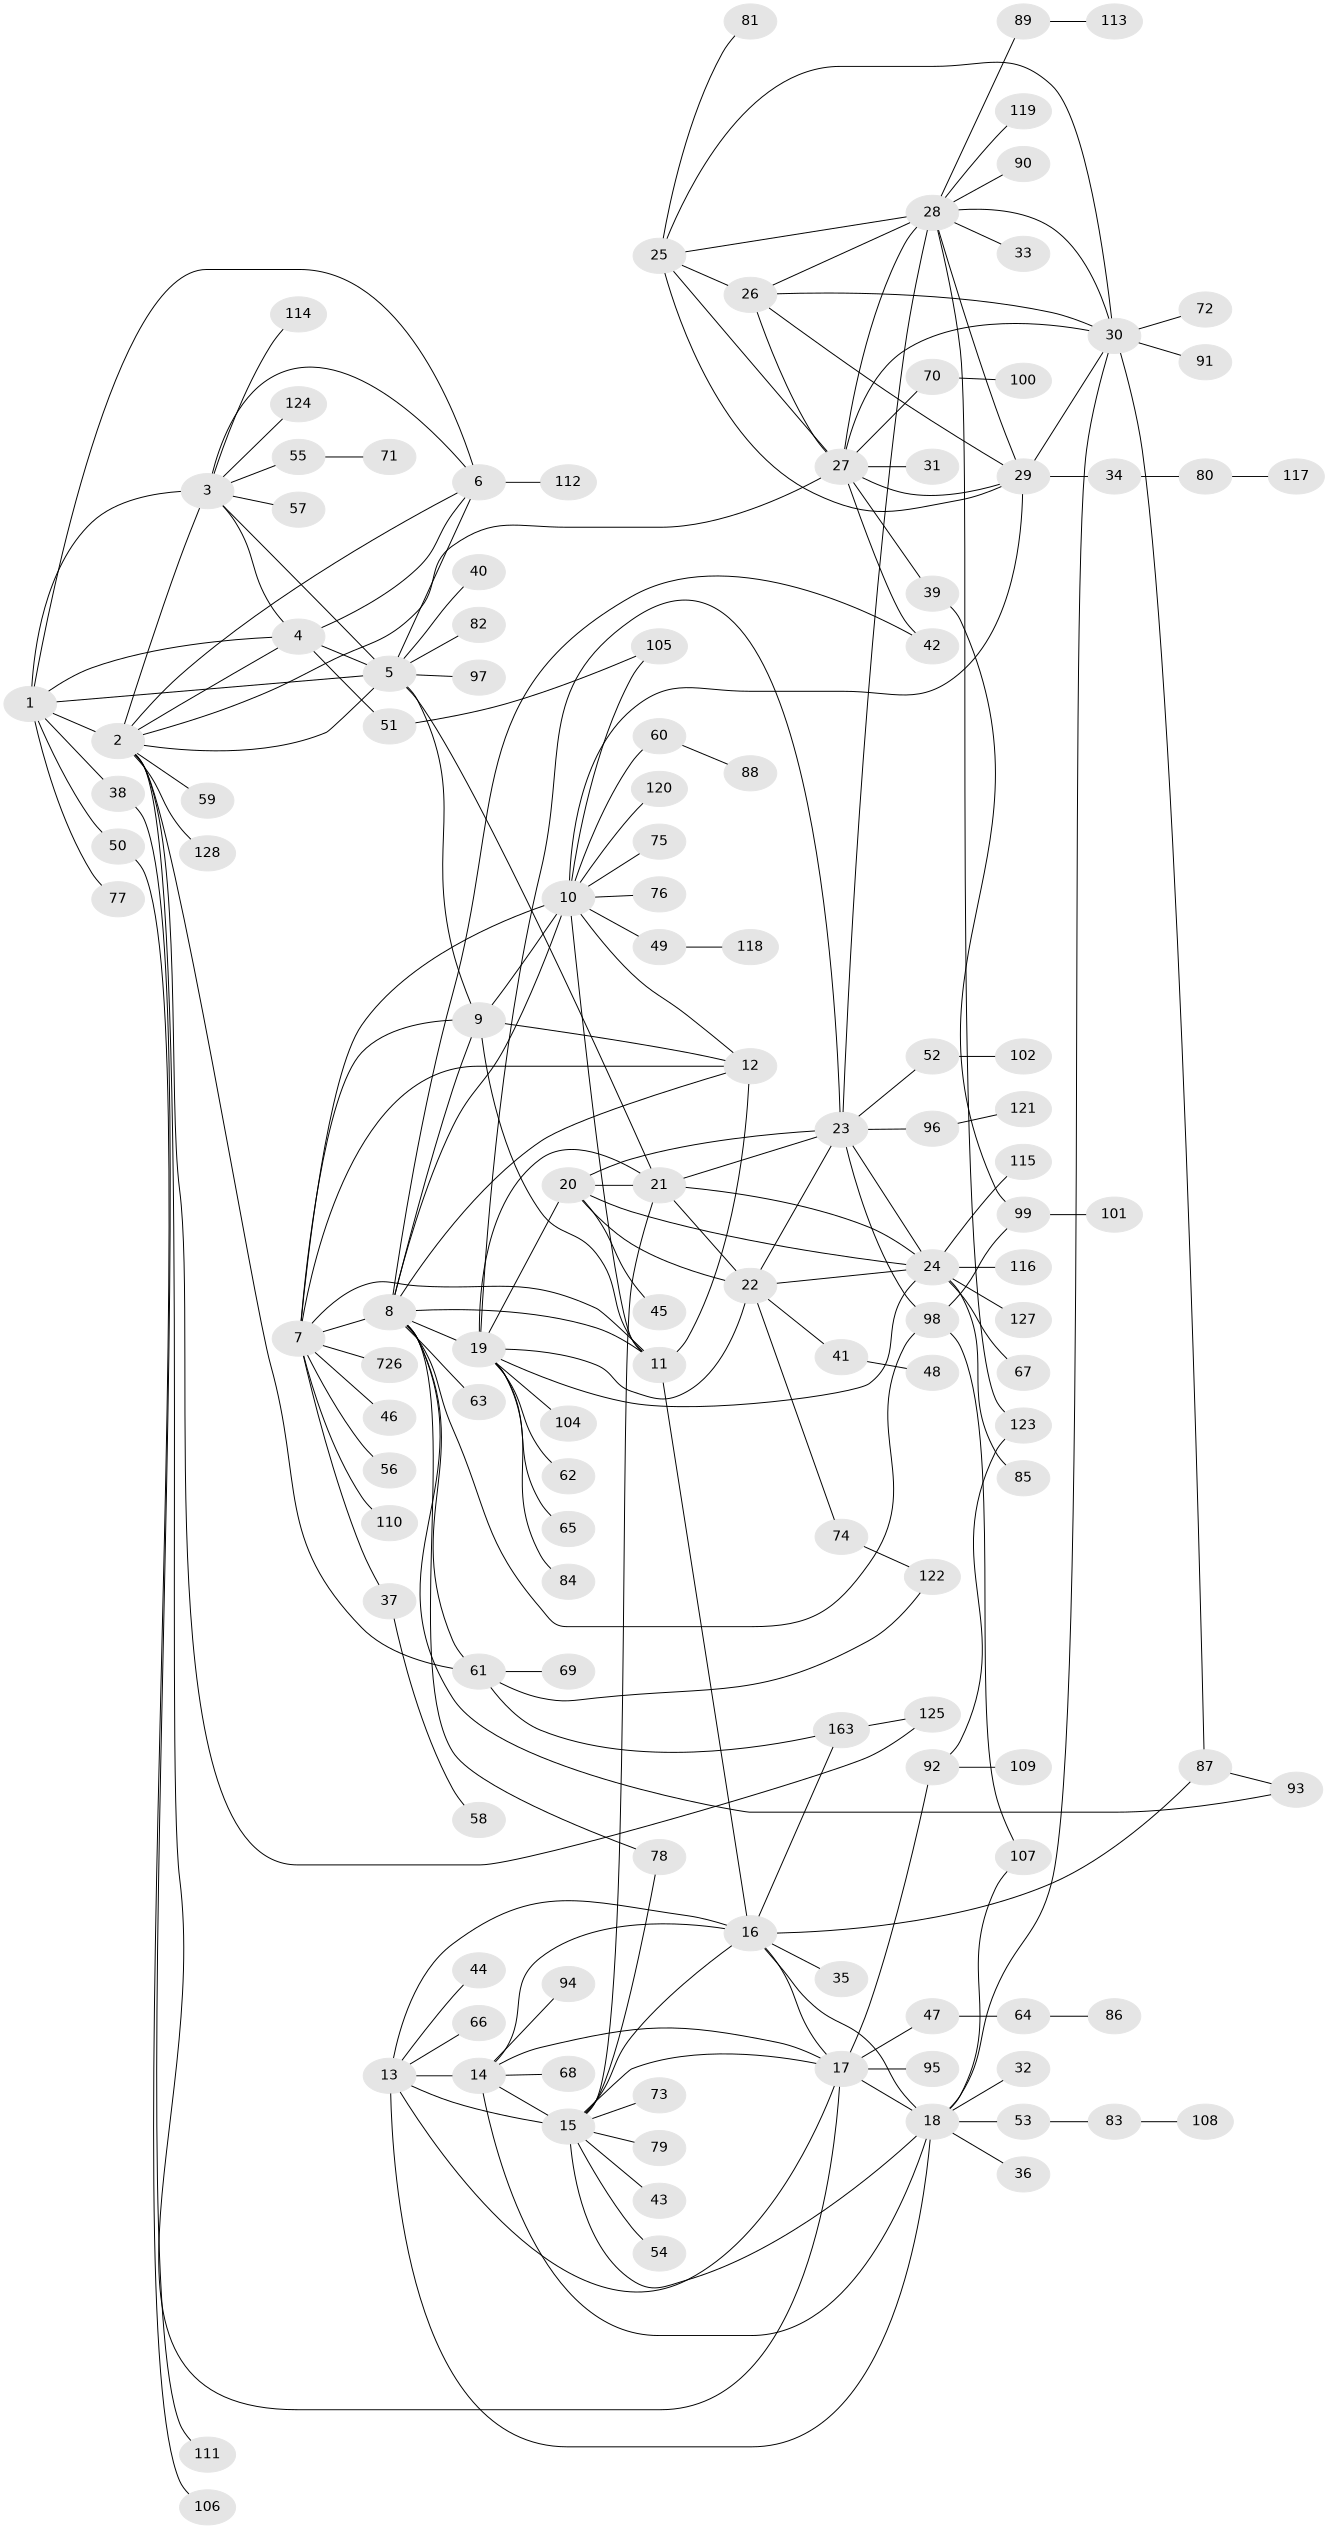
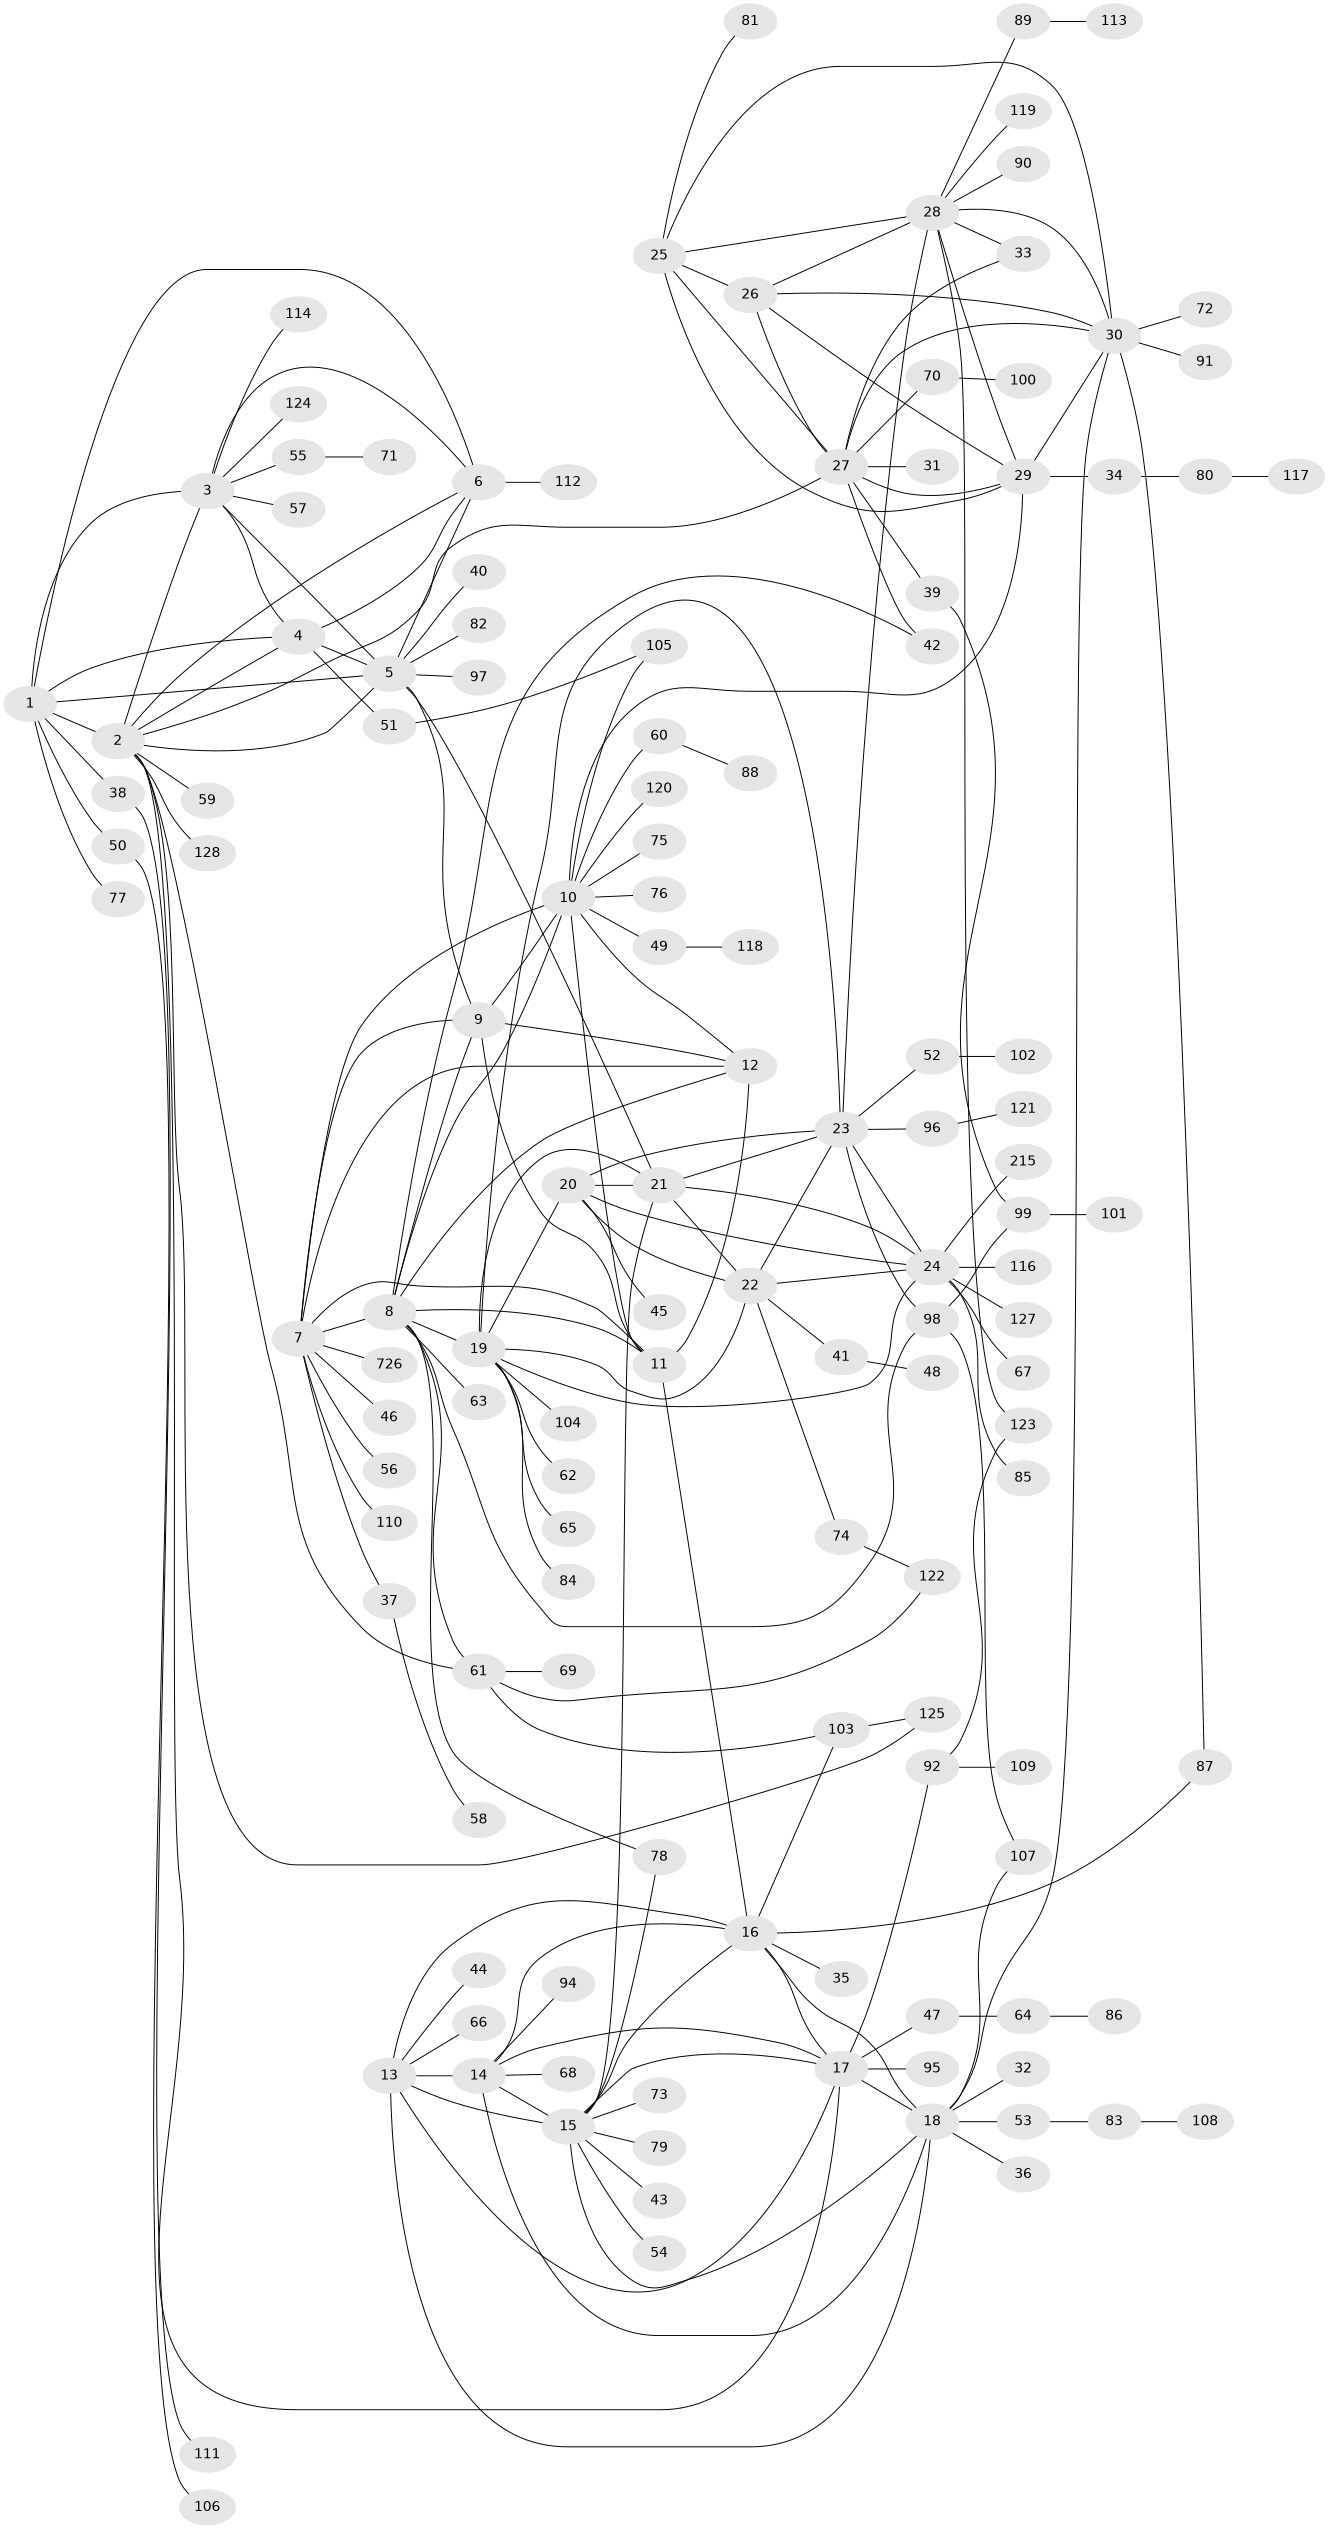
(869, 334) -> (894, 331)
(1023, 1162) -> (1023, 1162)
(841, 1730) -> (841, 1730)
(1296, 1790) -> none
